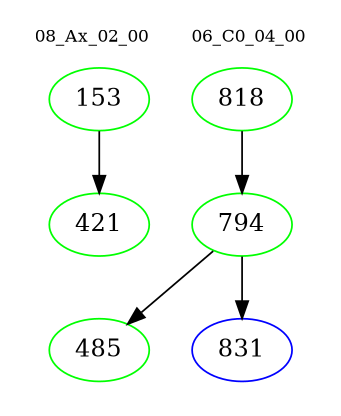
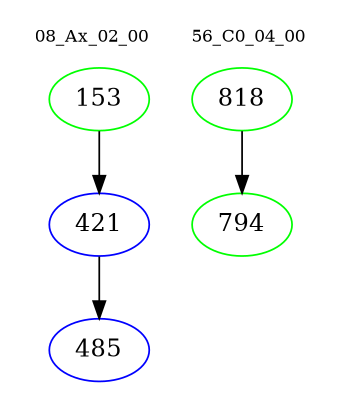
(249, 37) -> (249, 37)
(99, 225) -> (99, 225)
(190, 271) -> (99, 279)
(99, 350) -> (99, 350)
(242, 350) -> none
